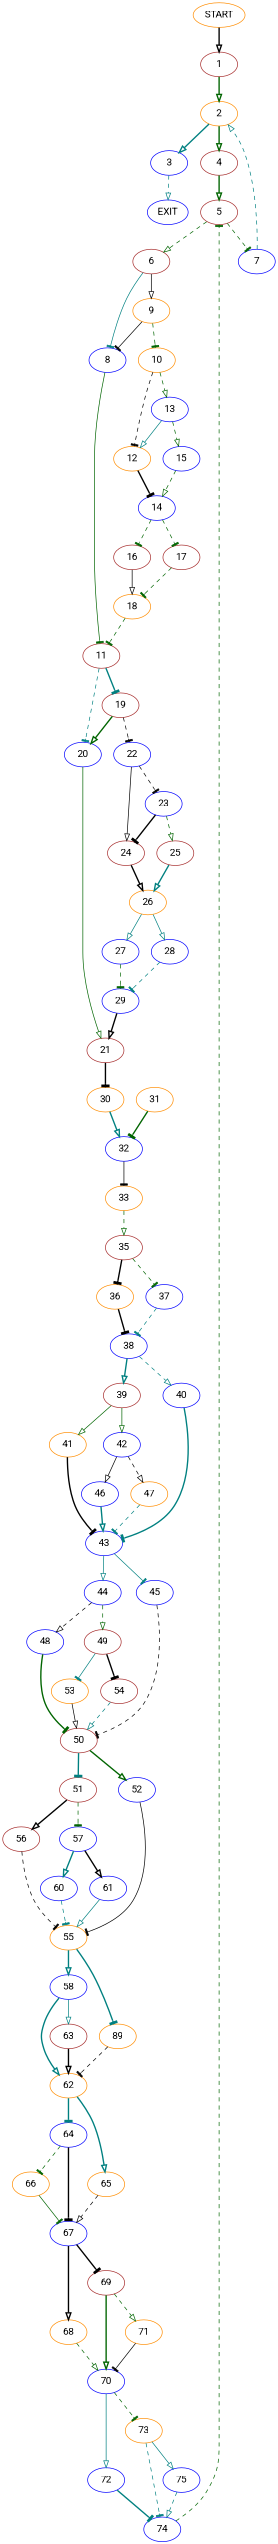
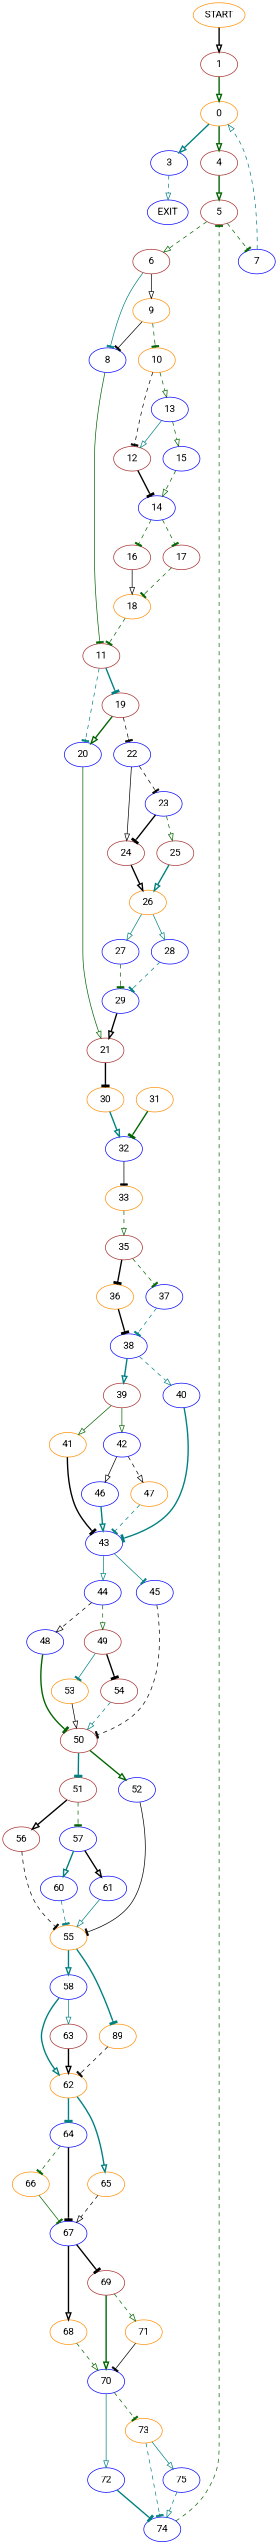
(219, 114) -> (219, 114)
(132, 459) -> (132, 459)
